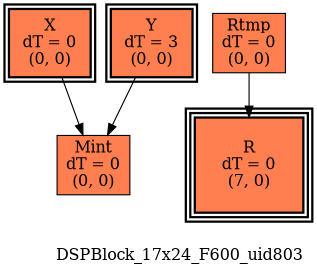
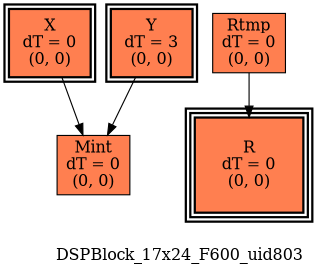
(249, 165) -> (249, 165)
